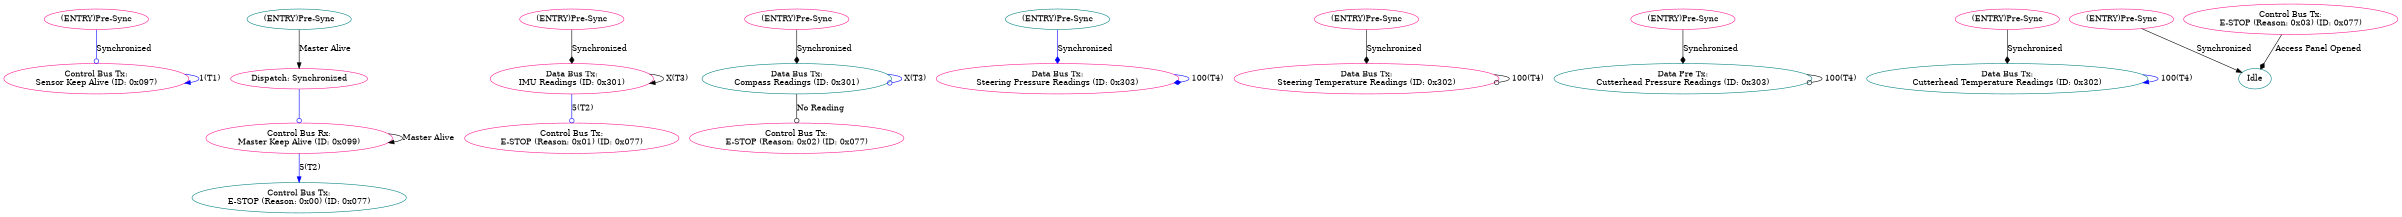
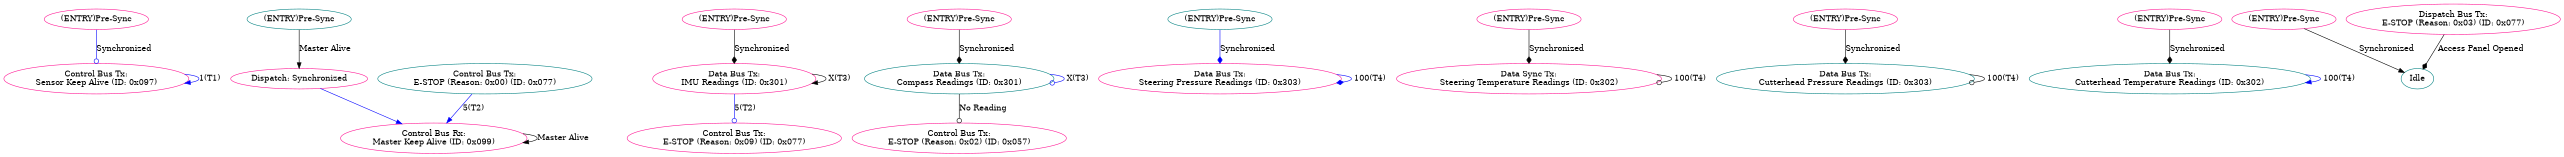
(2291, 19) -> (2453, 19)
(1367, 79) -> (1529, 79)
(1683, 79) -> (1845, 79)
(299, 104) -> (359, 105)
(572, 138) -> (734, 138)
(797, 138) -> (959, 138)
(299, 165) -> (461, 106)
